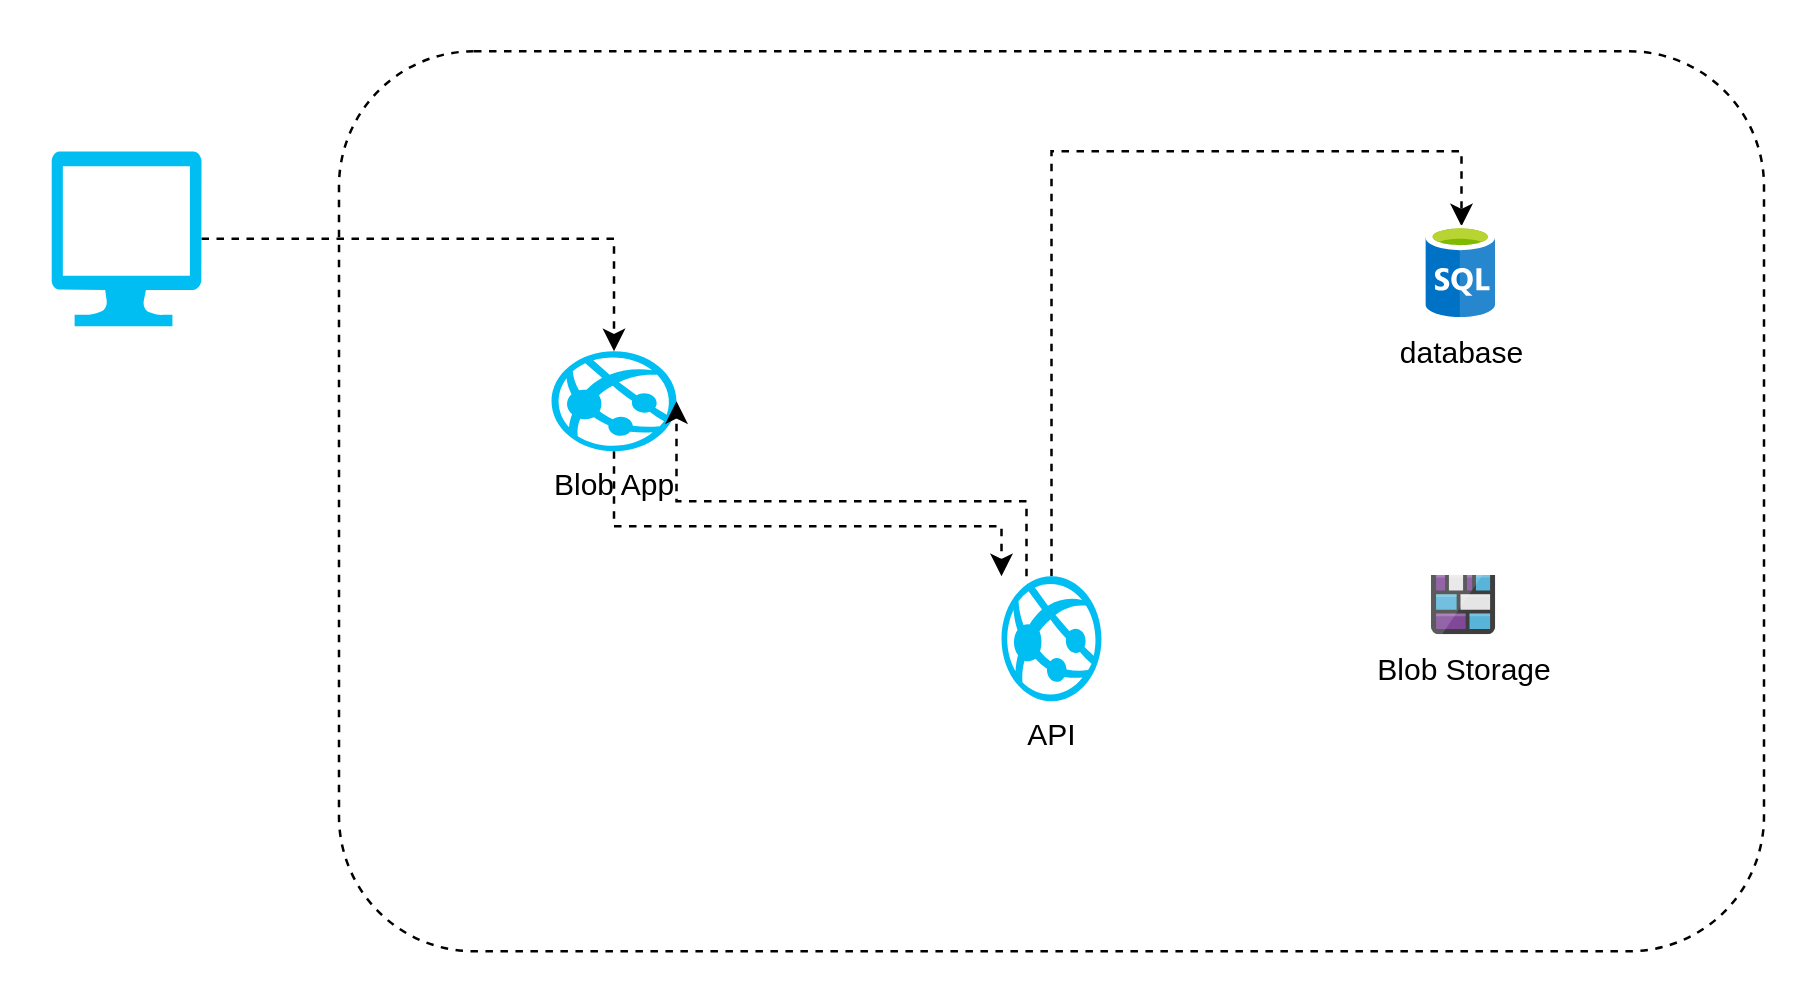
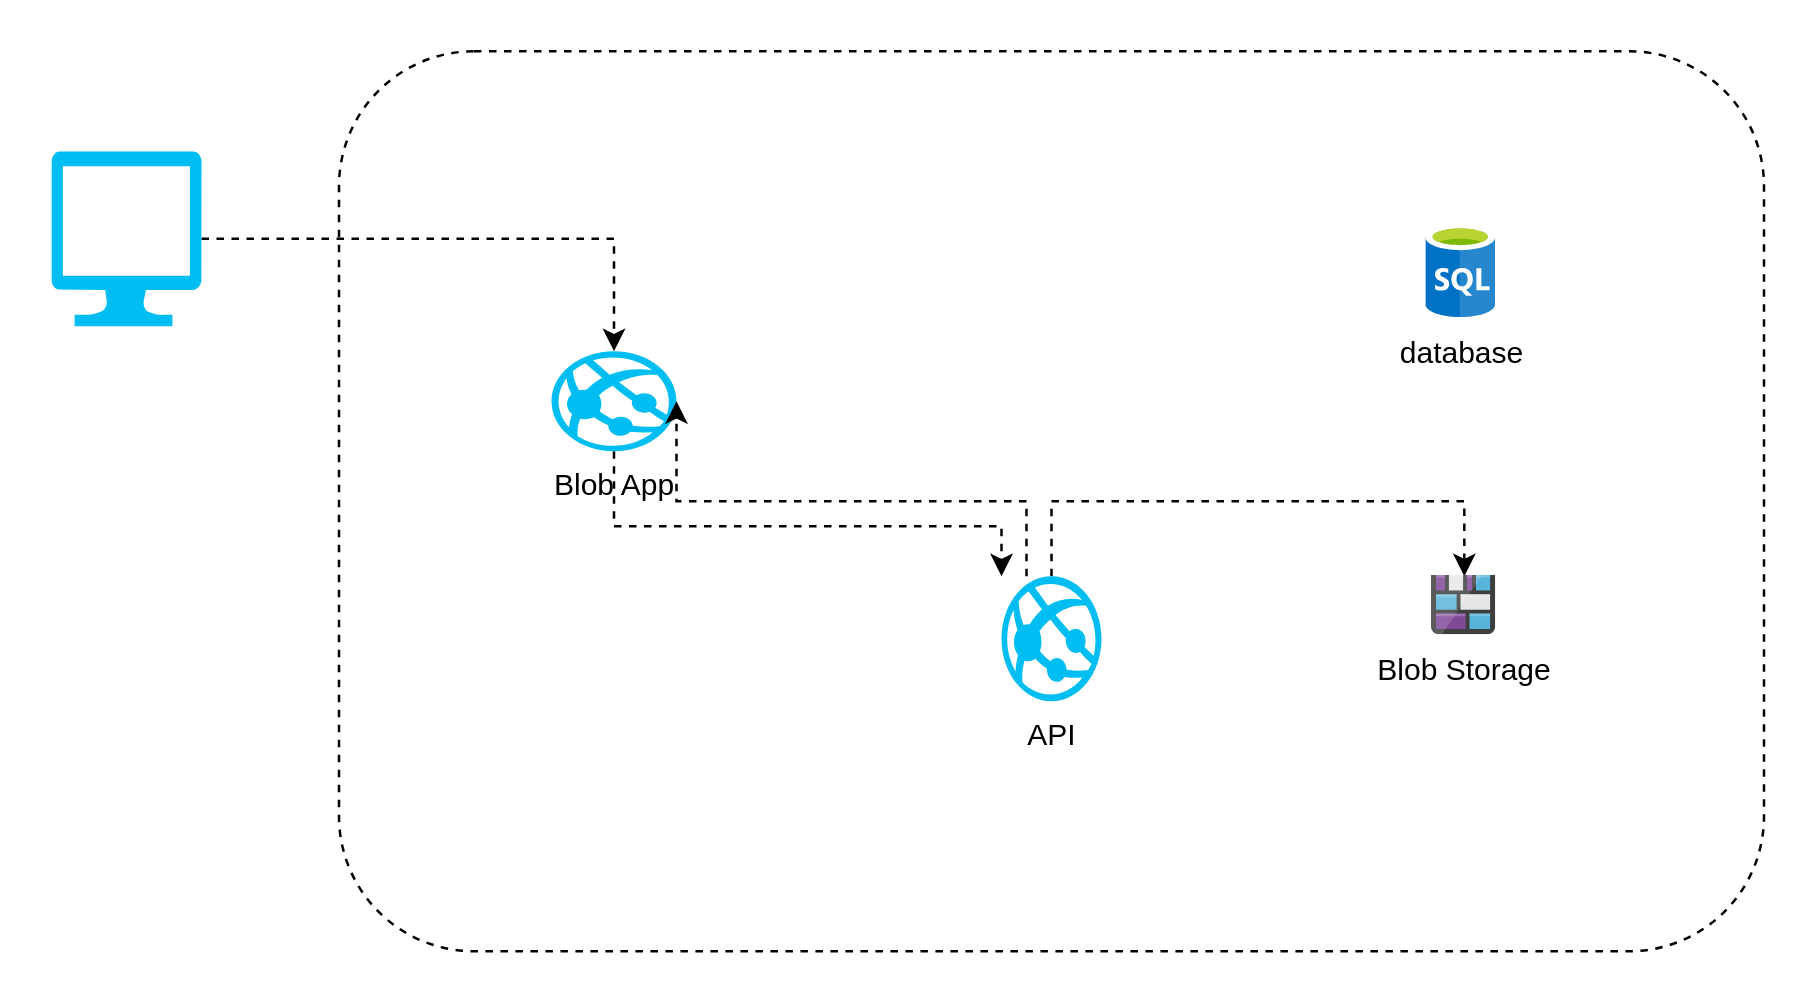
(1112, 151) -> none
none -> (1289, 501)
